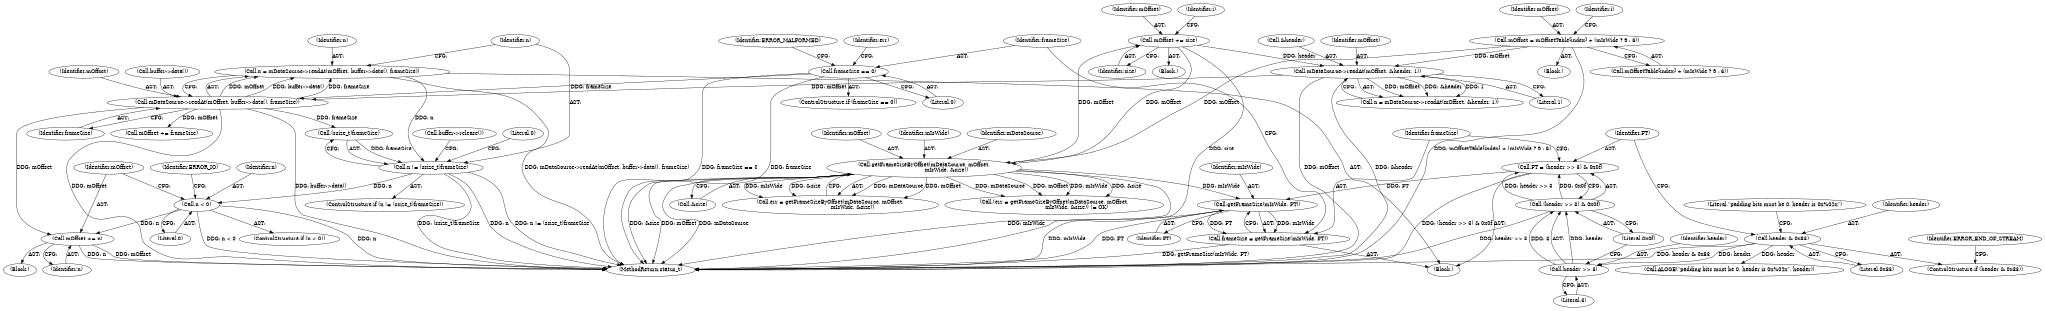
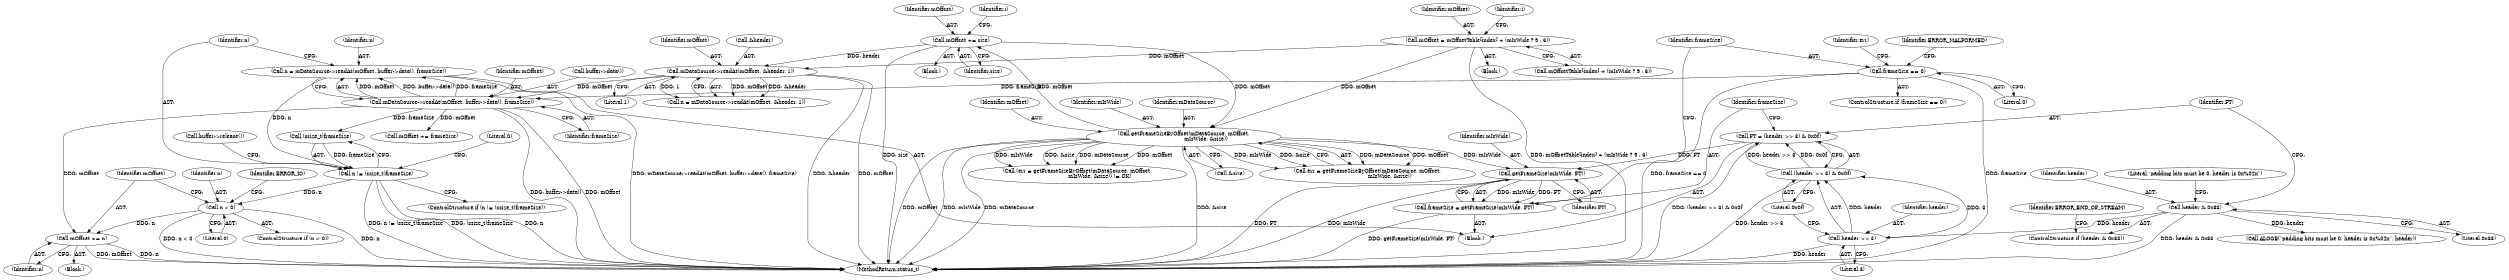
(417, 186) -> (451, 193)
none -> (1385, 266)
